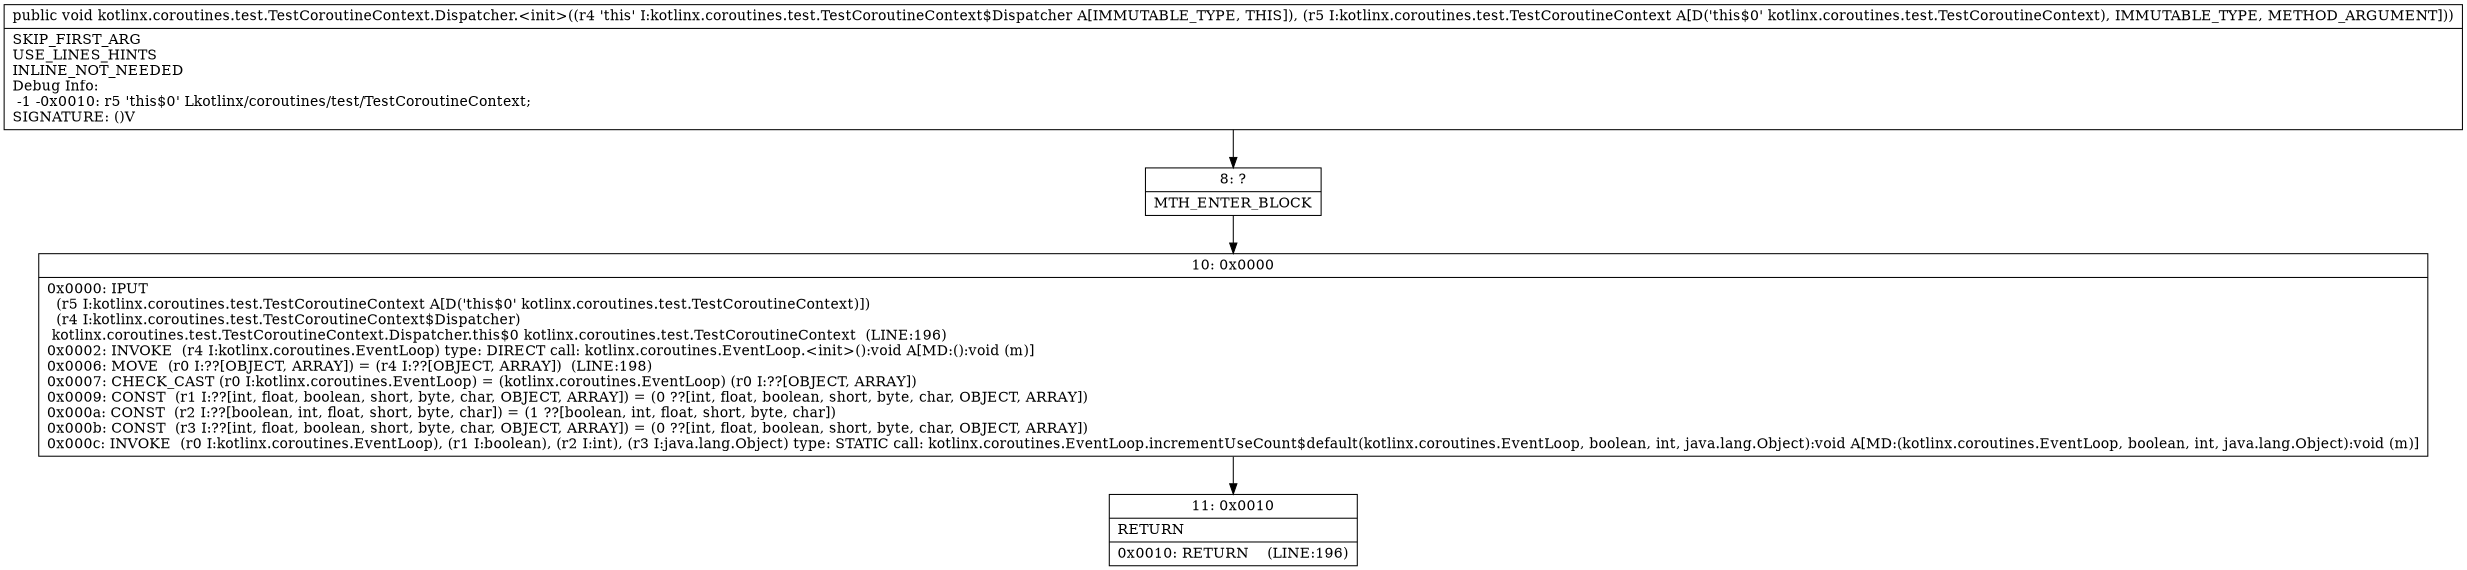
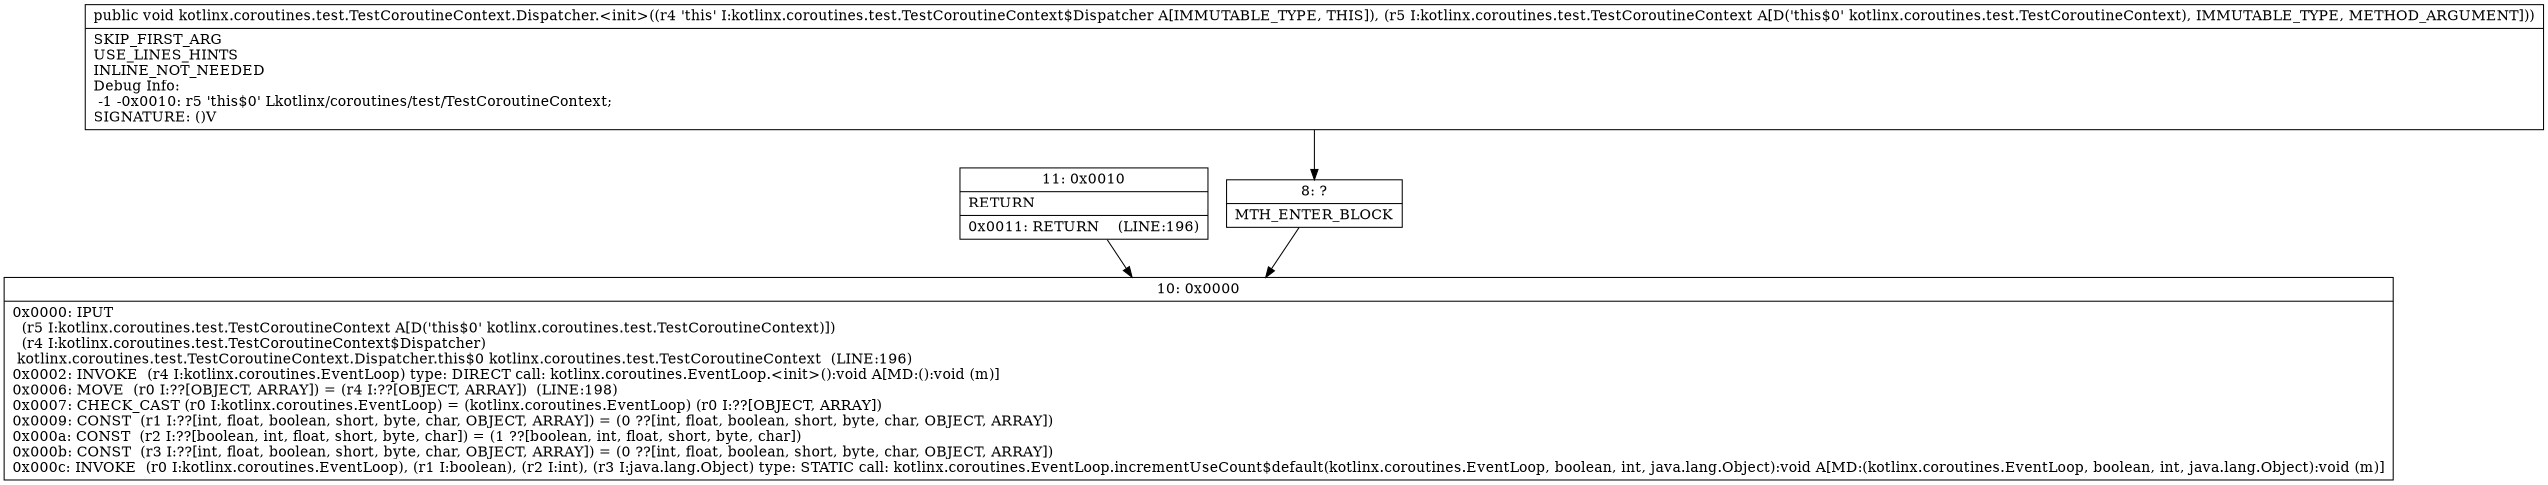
(1233, 470) -> (1117, 254)
(1233, 553) -> (1084, 227)
